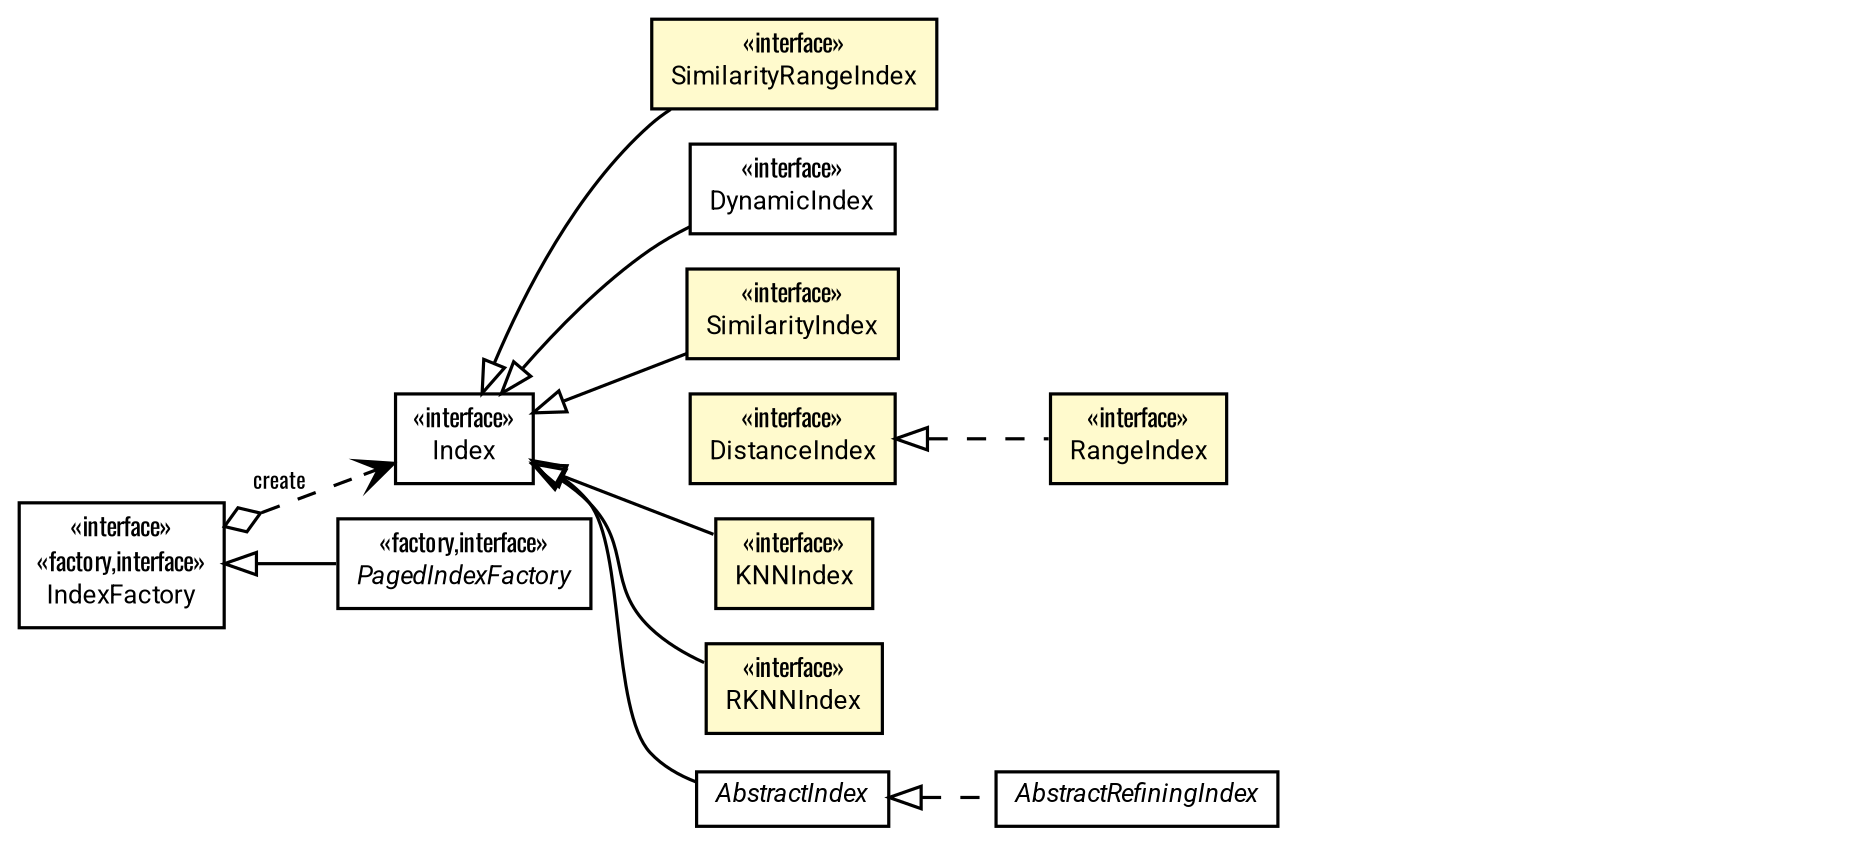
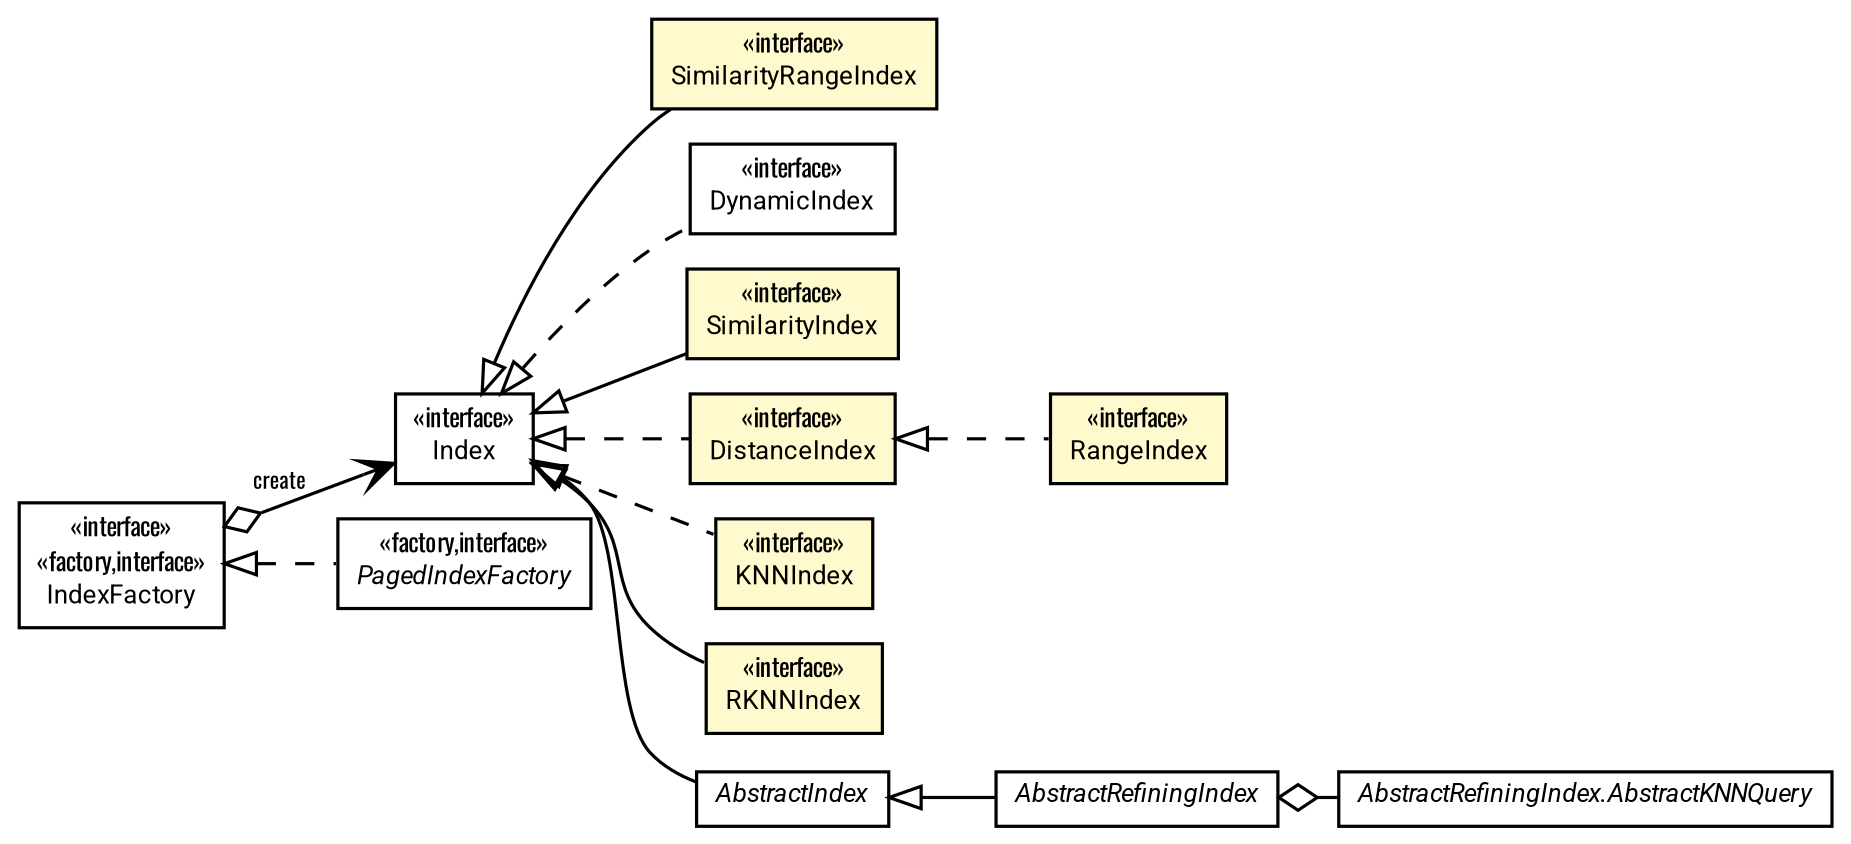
(600, 290) -> (600, 290)
none -> (628, 439)
(313, 494) -> (313, 494)
(638, 505) -> (638, 505)
(296, 564) -> (296, 564)
(959, 797) -> (959, 797)
none -> (1585, 797)
